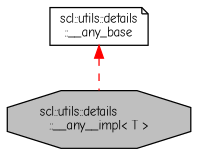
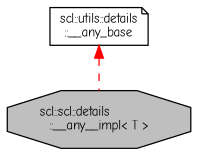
(99, 119) -> (99, 119)
